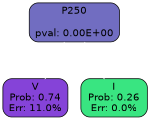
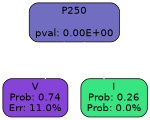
(114, 98) -> (114, 98)
